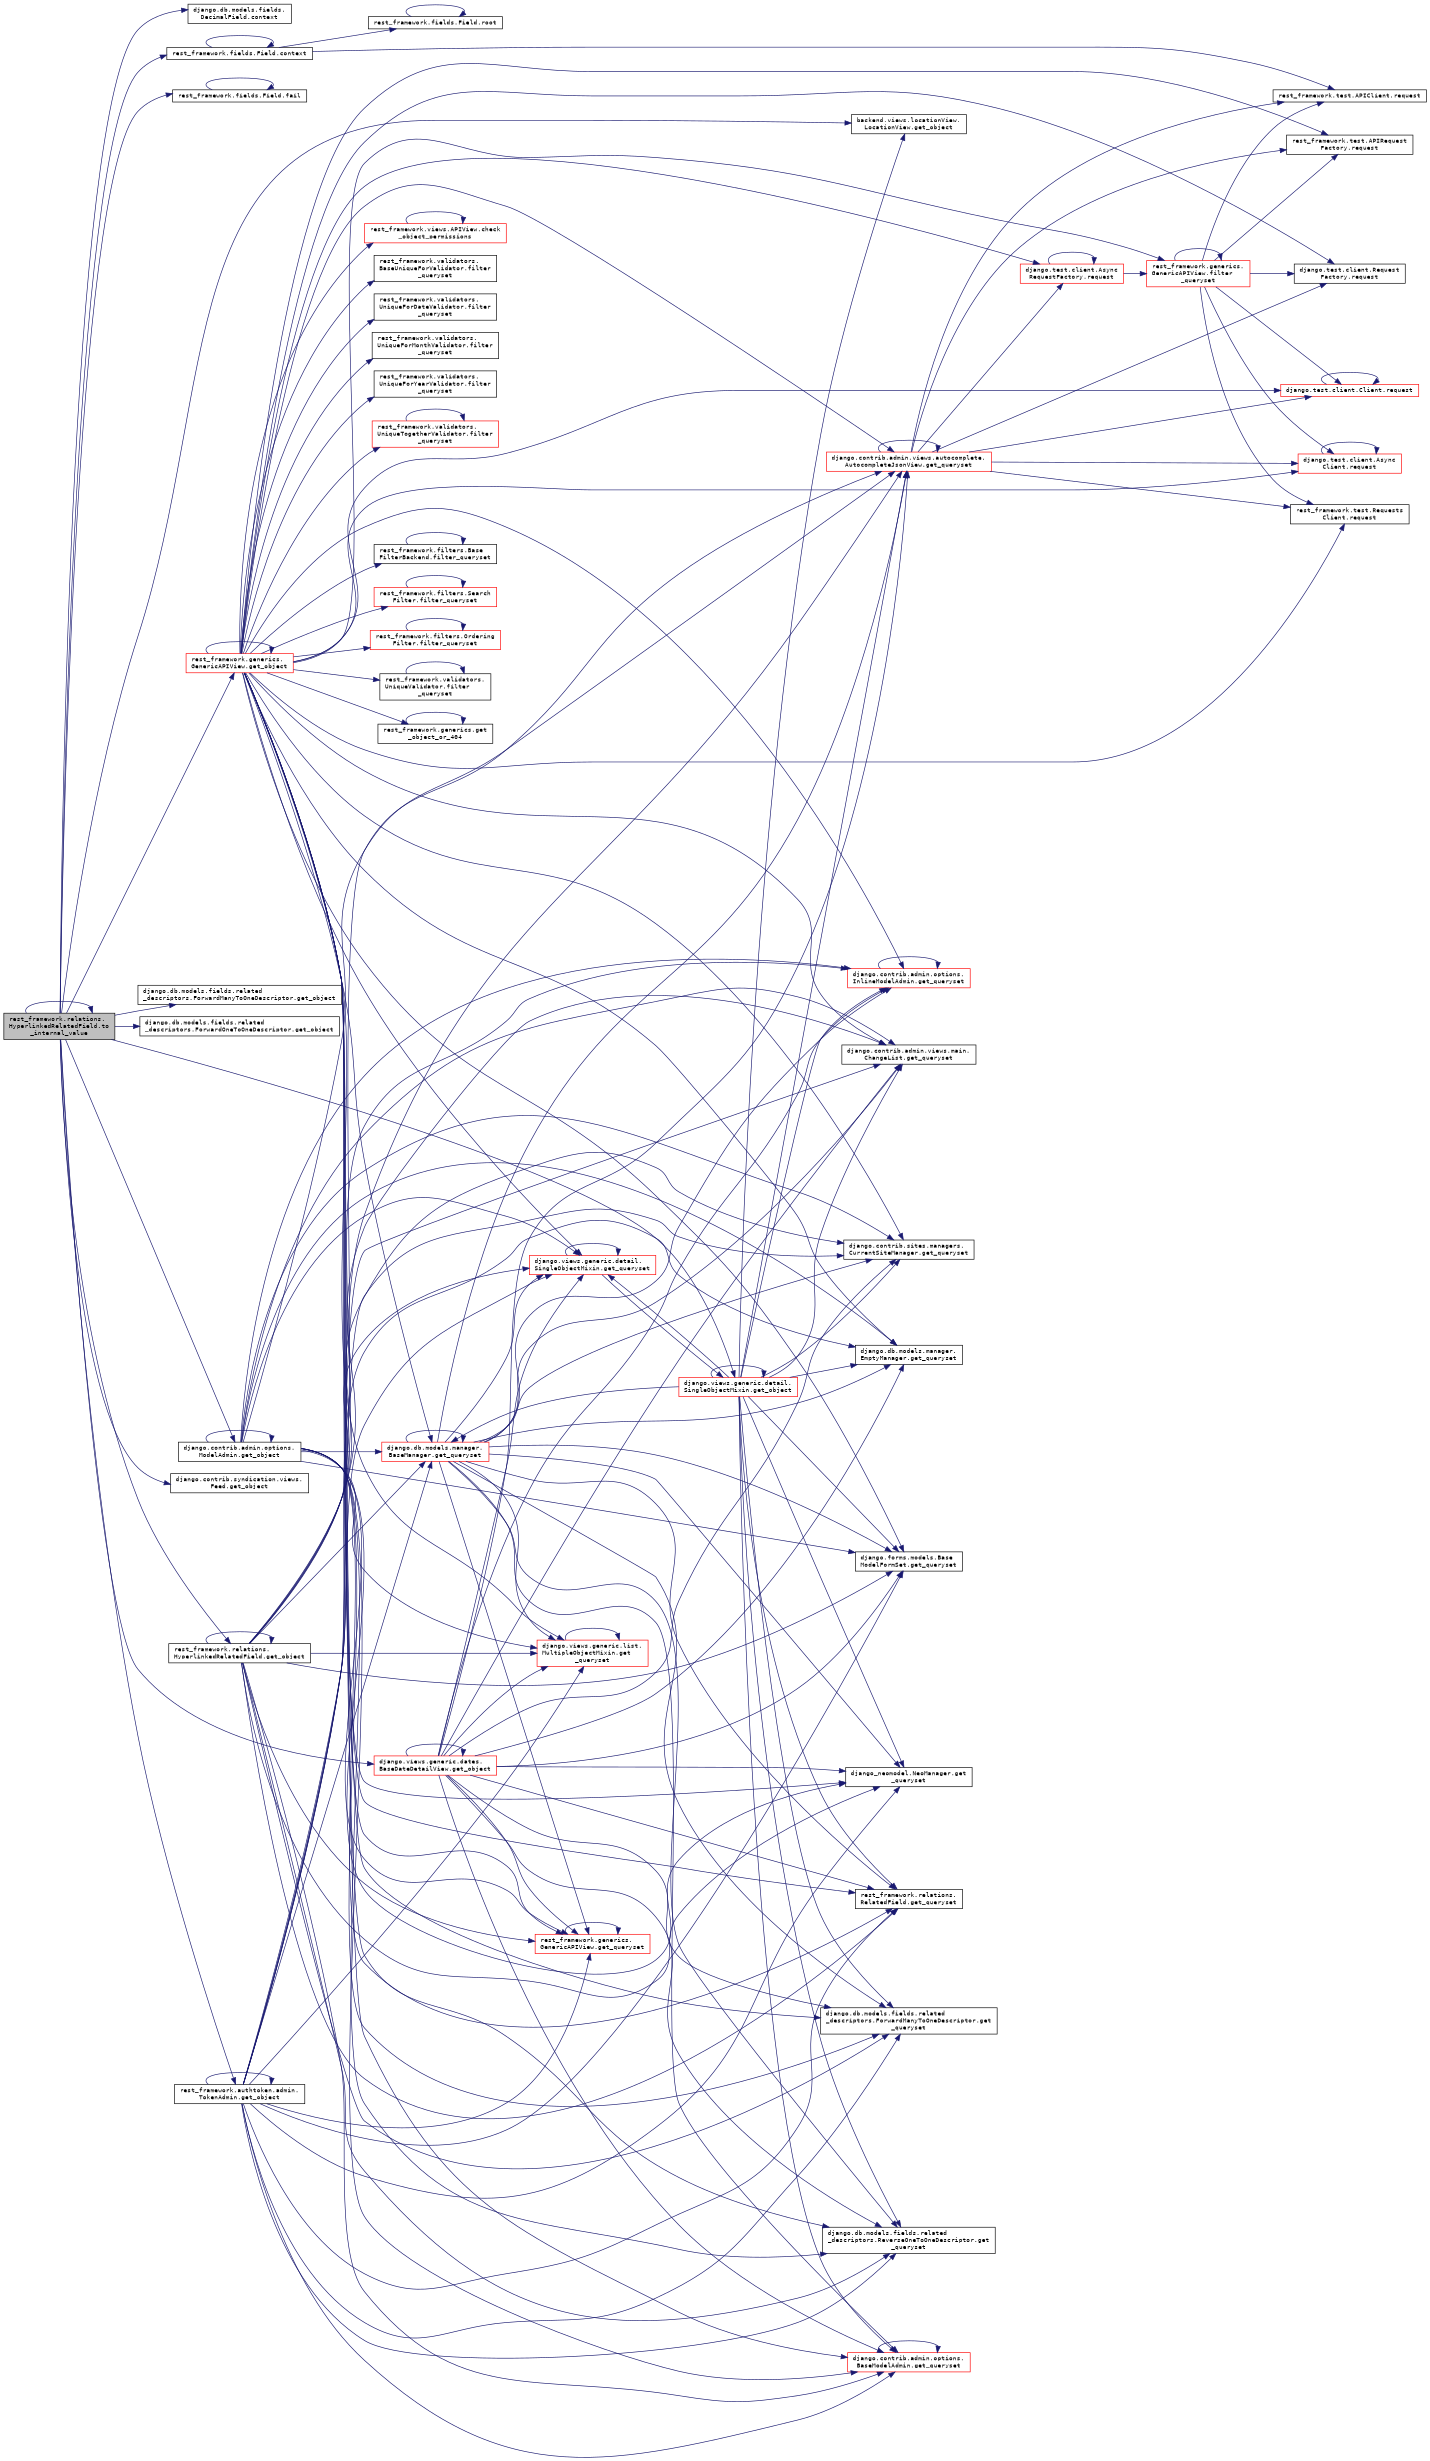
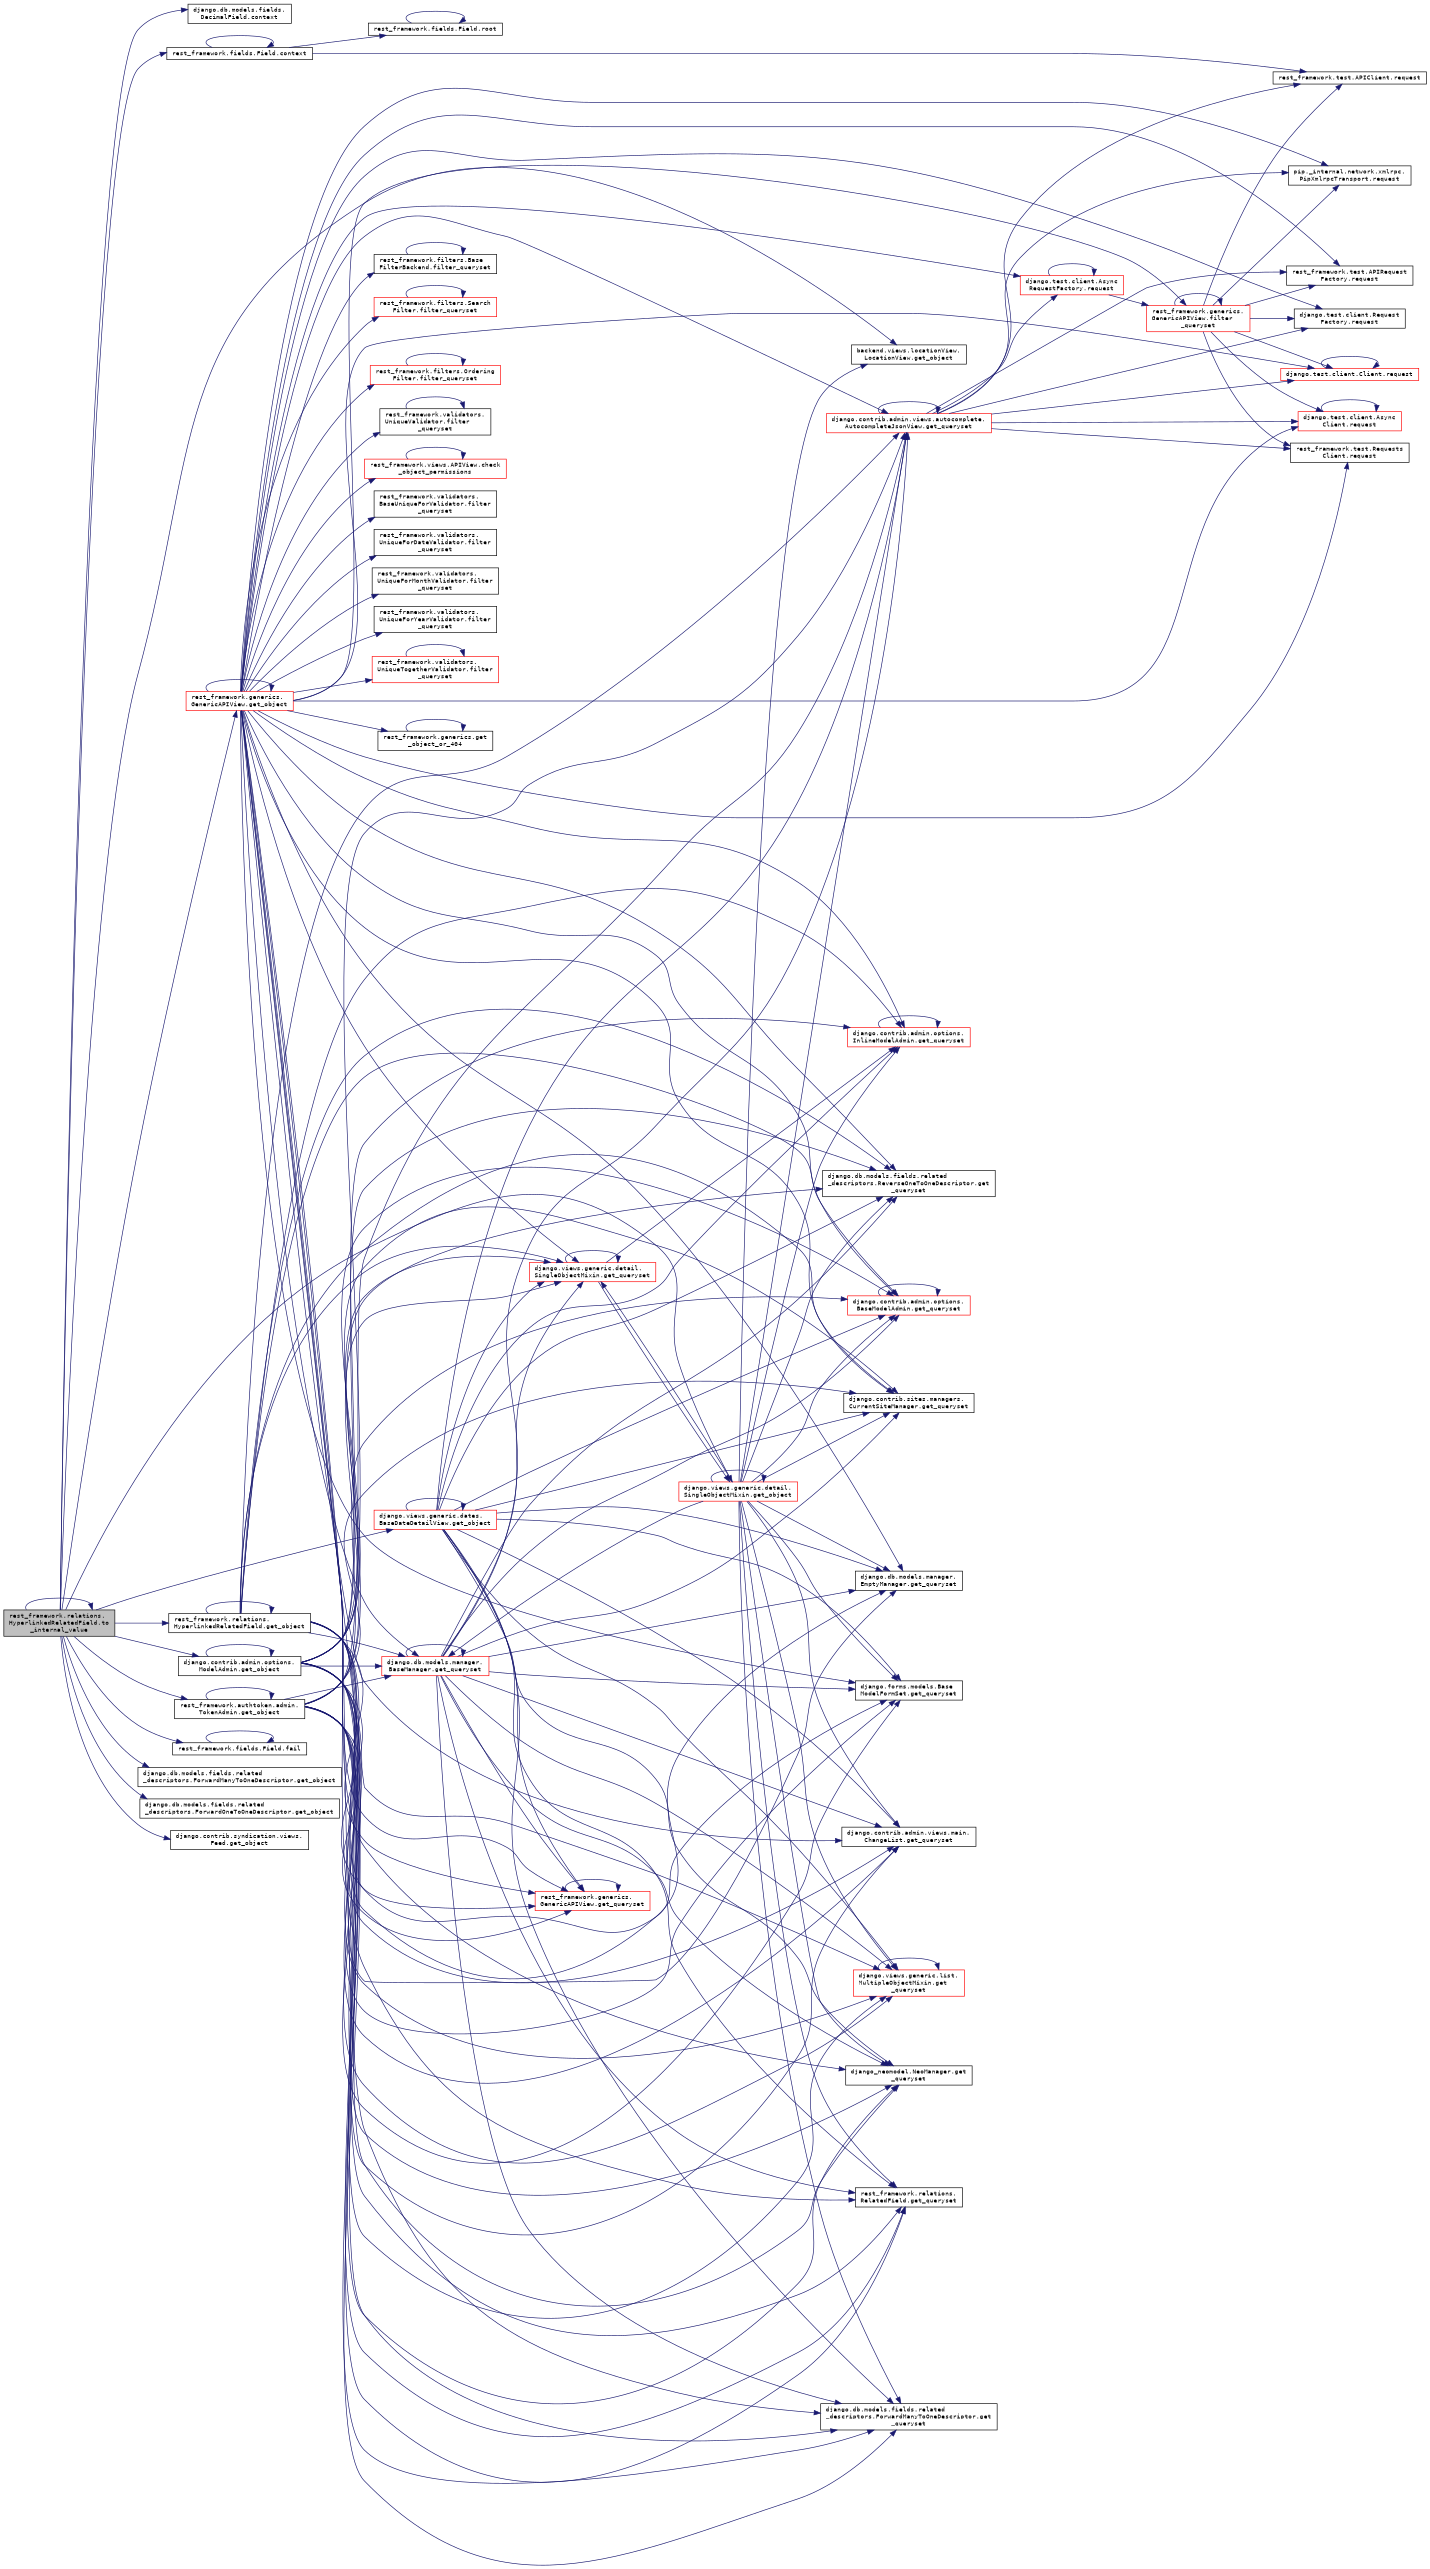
none -> (1350, 175)
(666, 1269) -> (741, 1162)
none -> (795, 1717)
